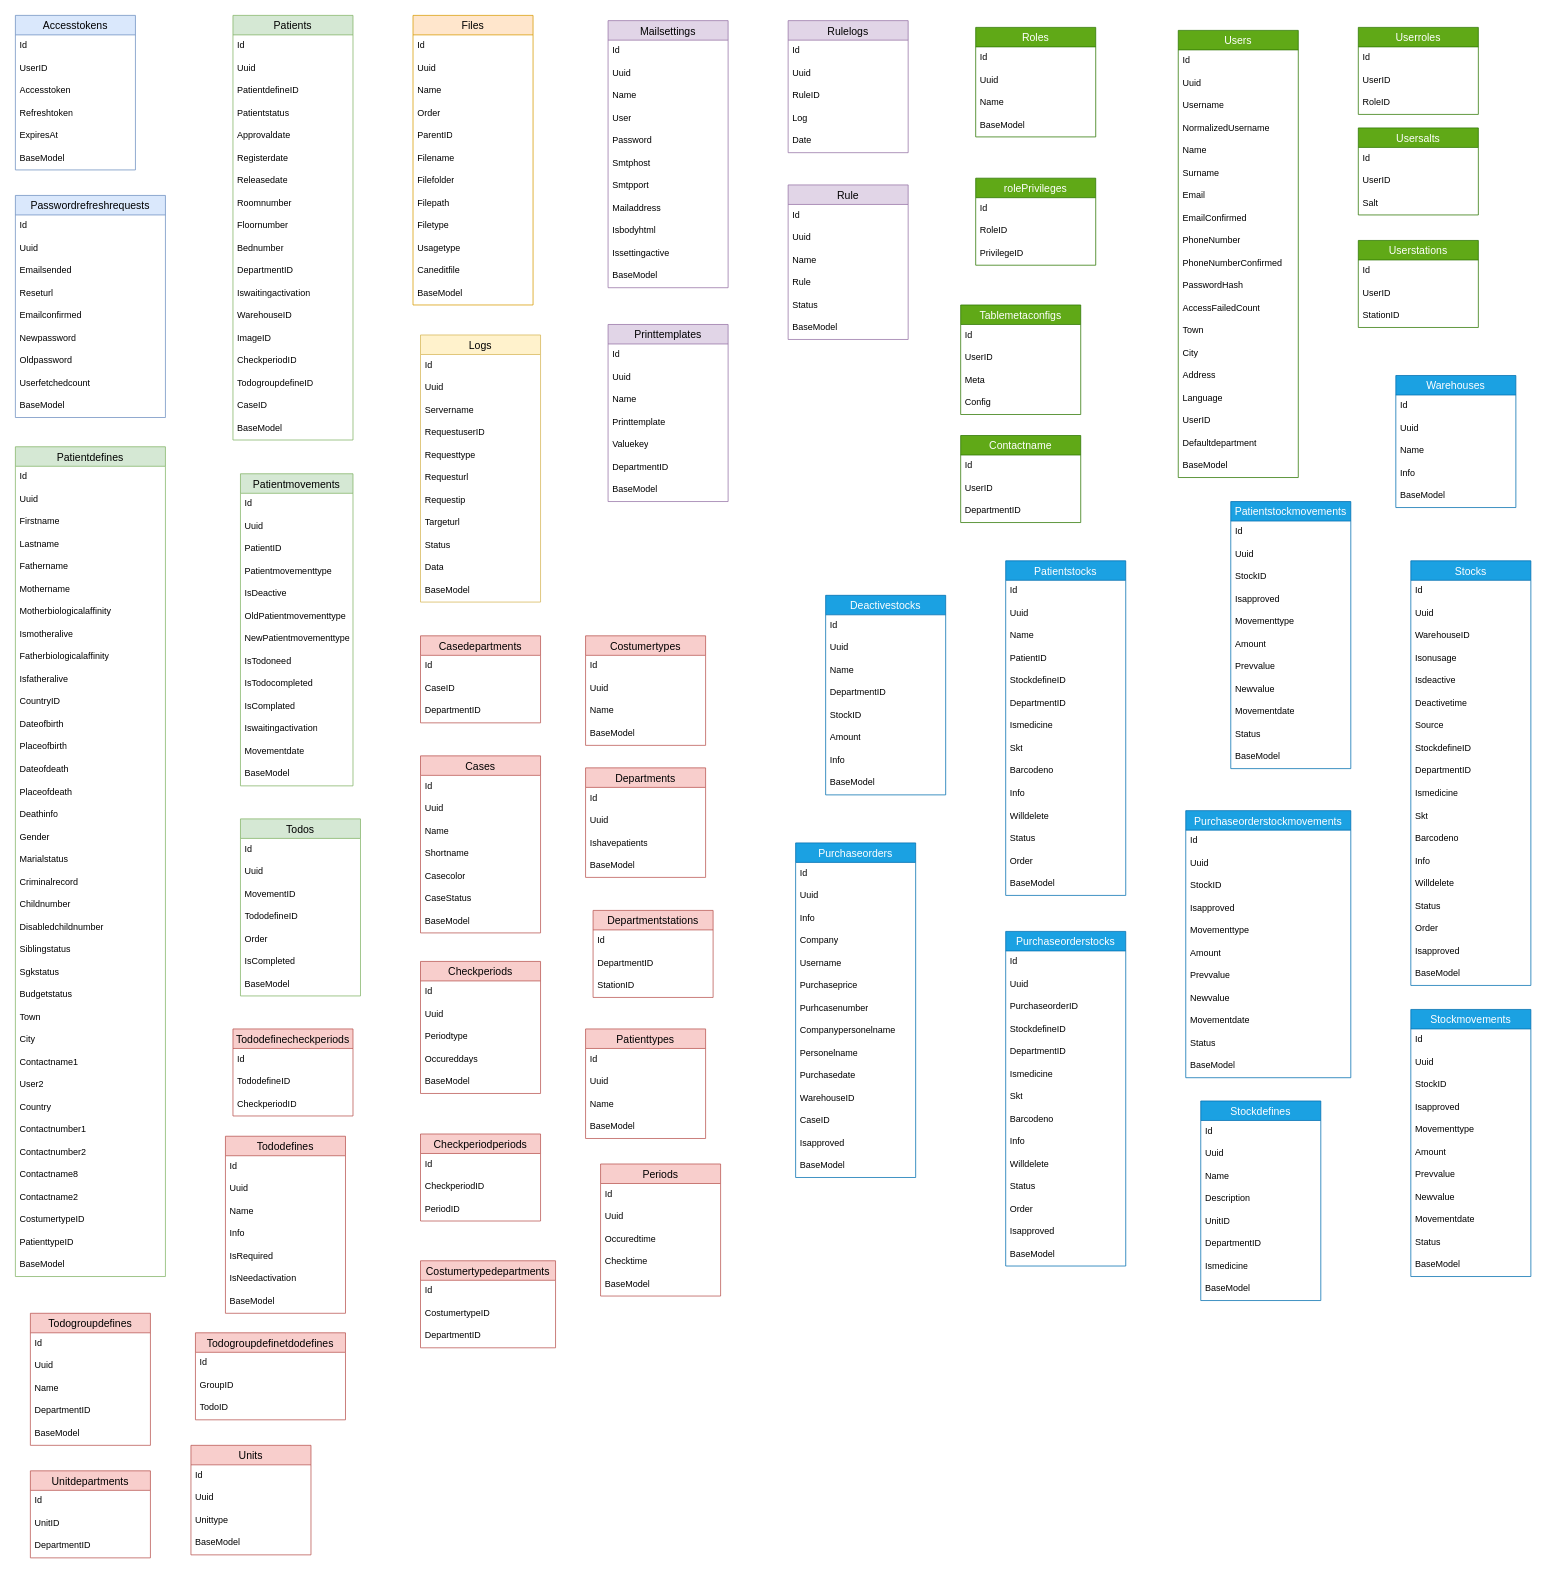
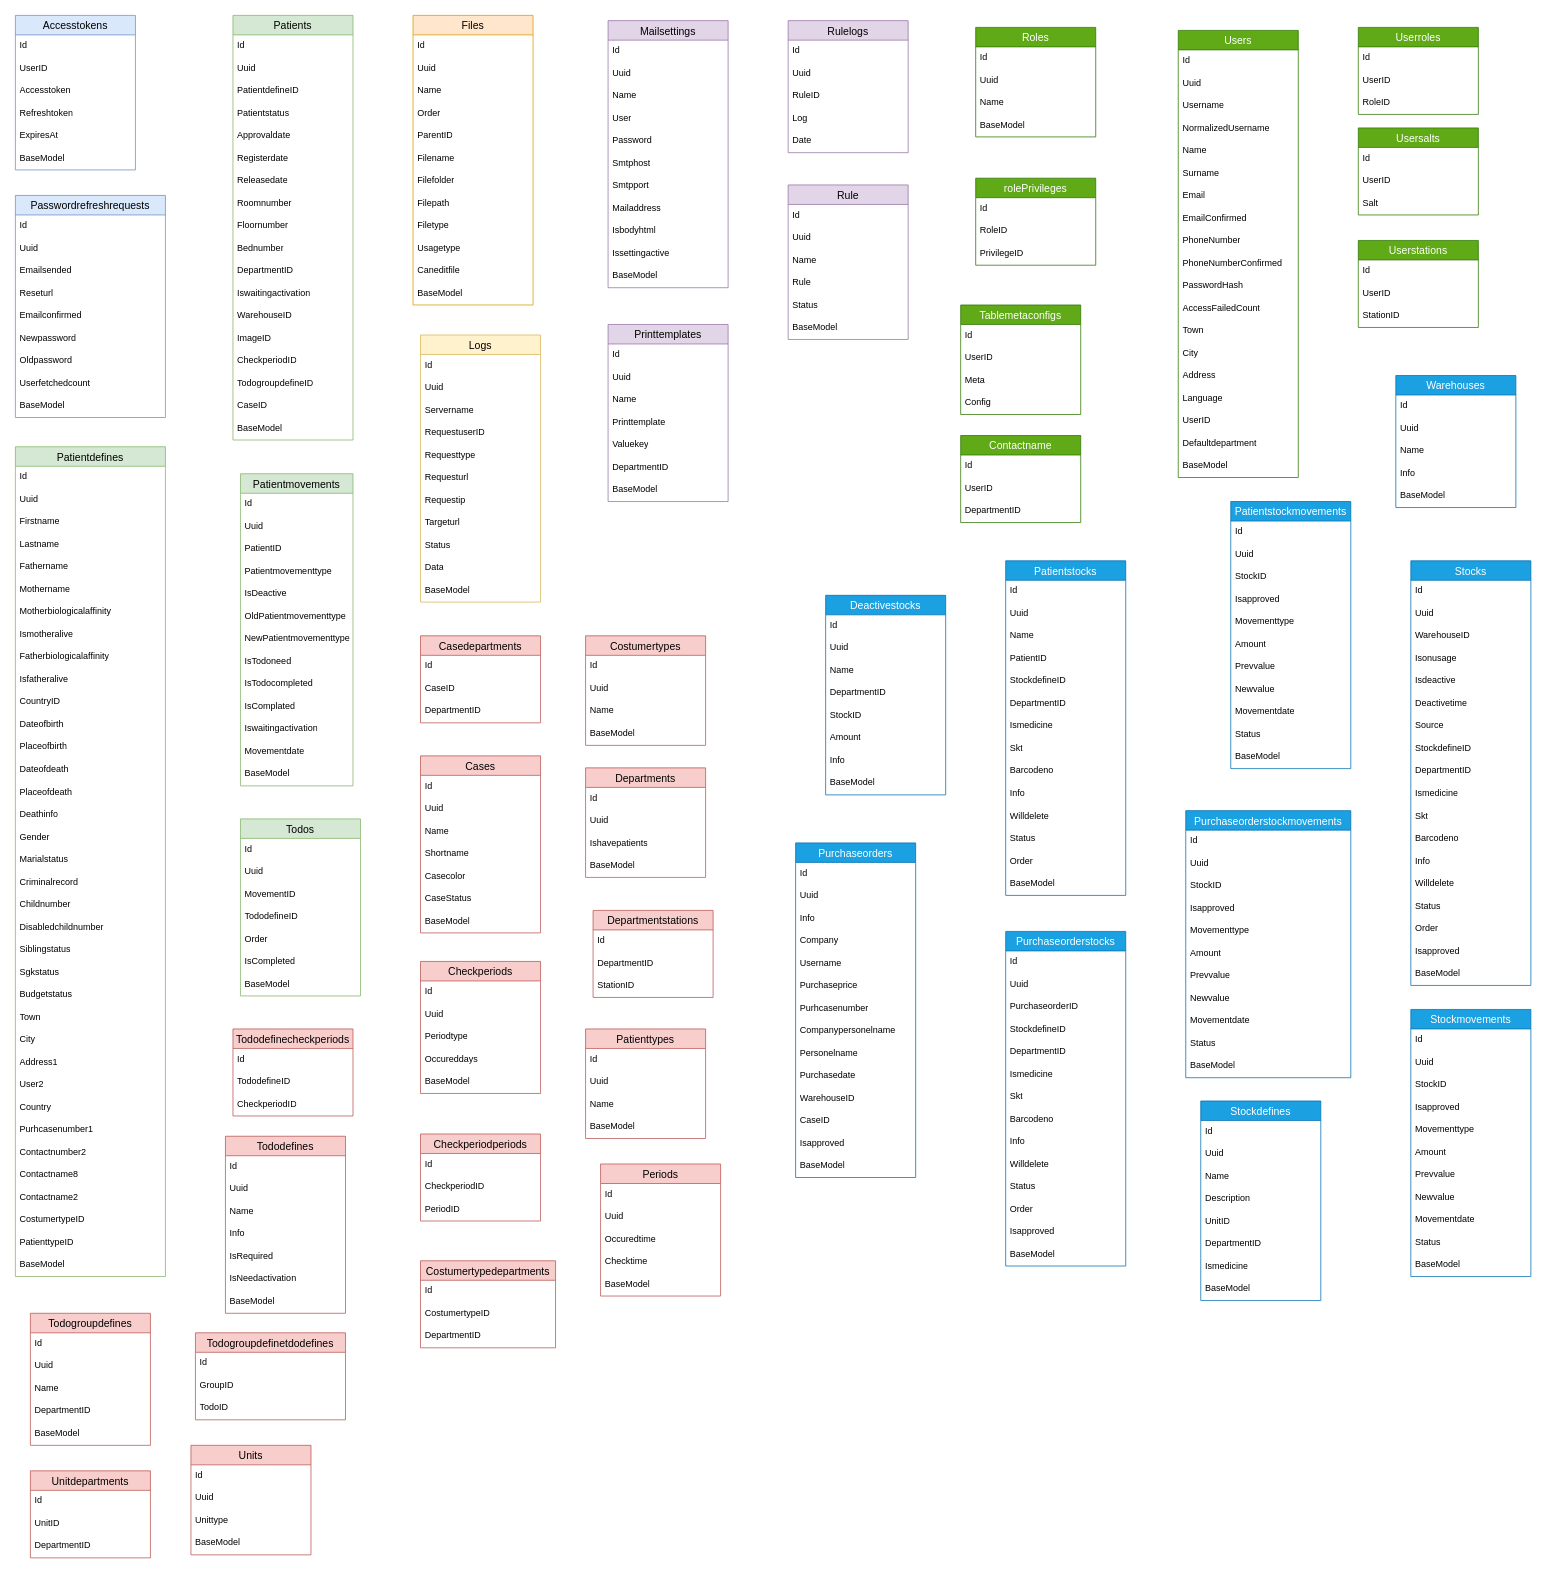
(50, 1062) -> (40, 1062)
(55, 1129) -> (58, 1129)
